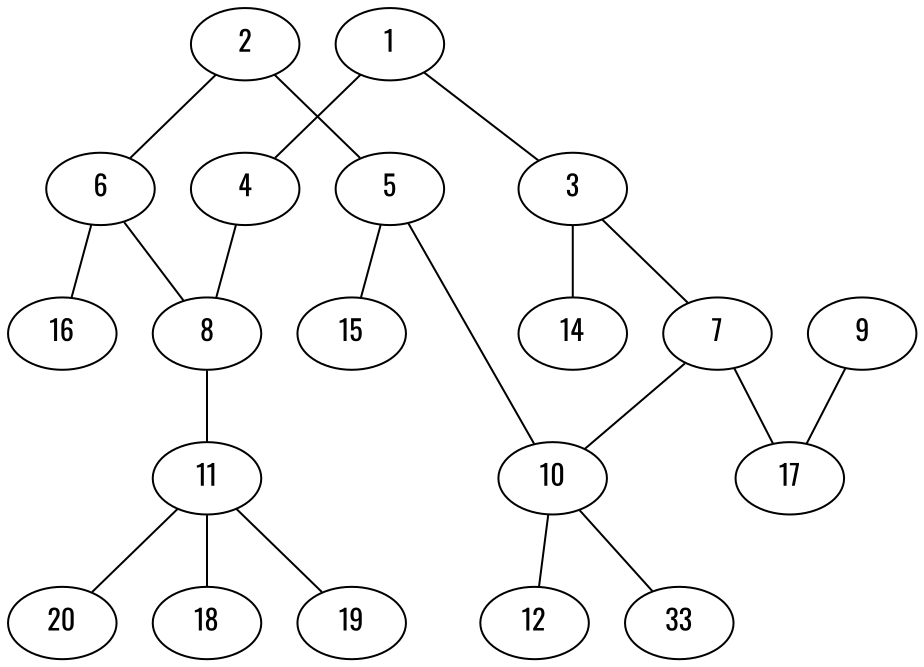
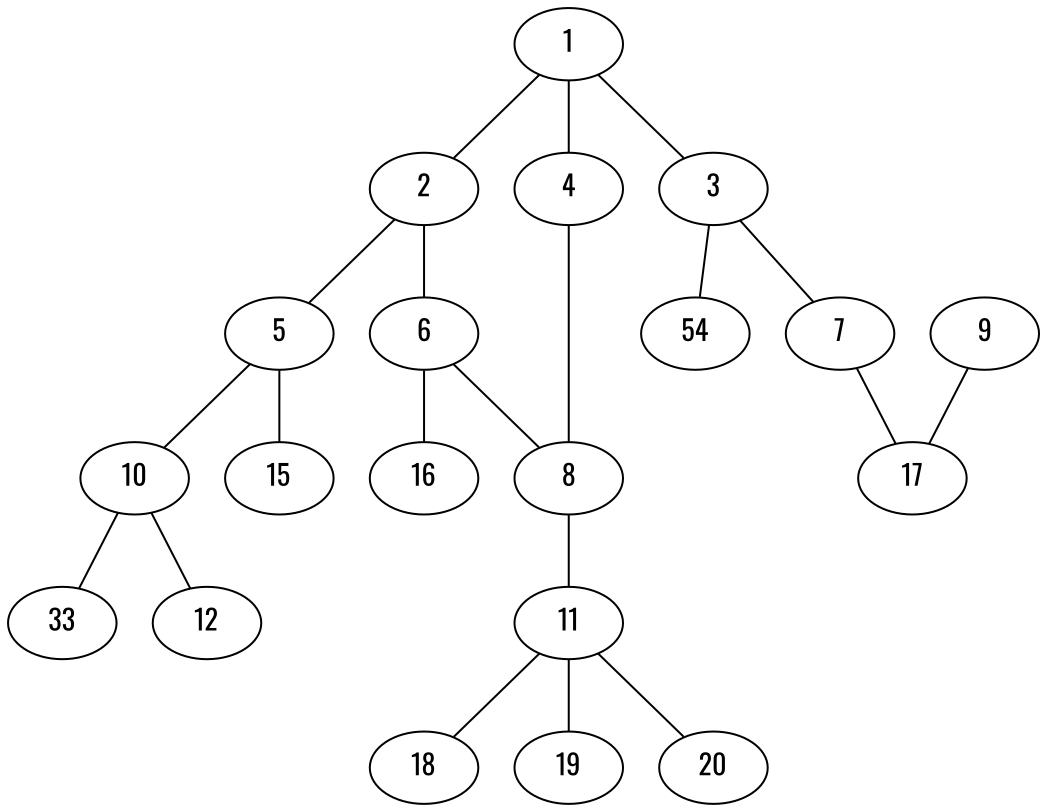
none -> (497, 116)
(573, 334) -> (695, 334)
(635, 406) -> none
